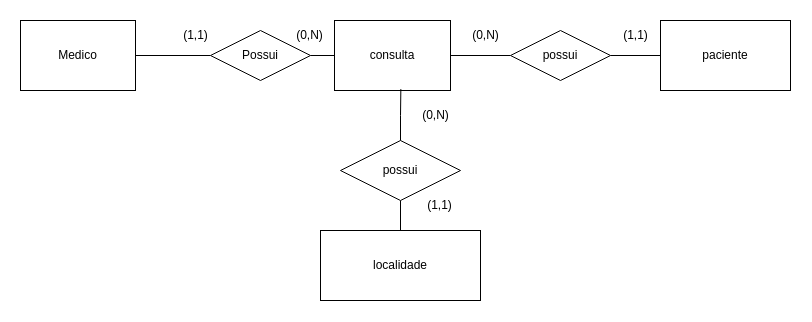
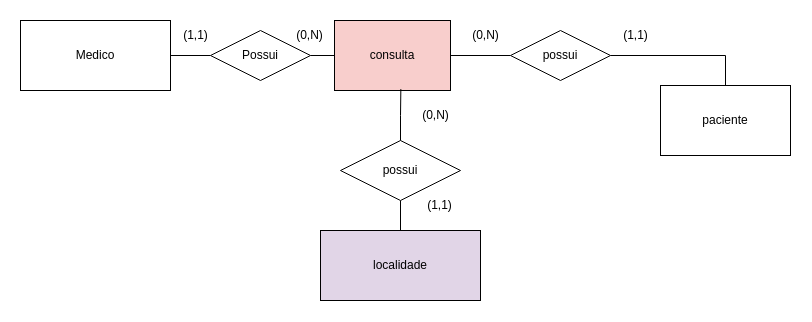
(78, 56) -> (96, 56)
(393, 56) -> (393, 56)
(726, 56) -> (726, 121)
(401, 266) -> (401, 266)
